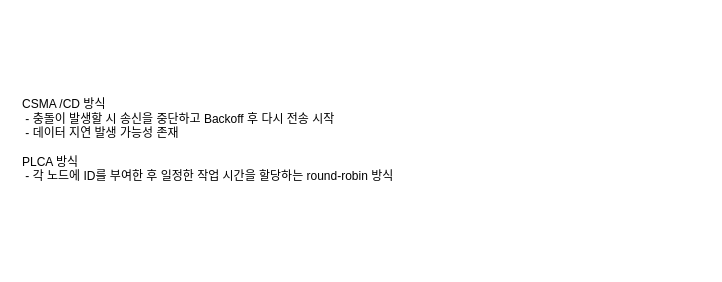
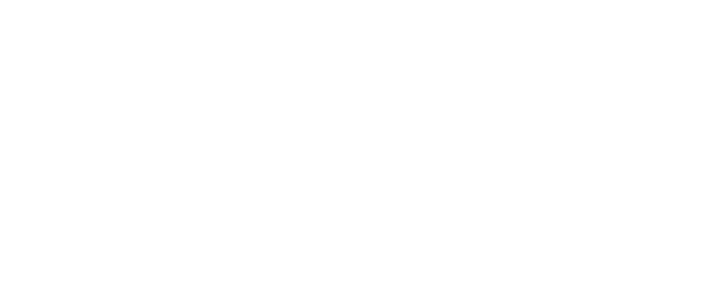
(361, 141) -> none
